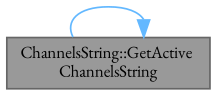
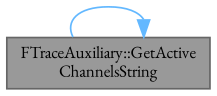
(108, 63) -> (108, 63)
